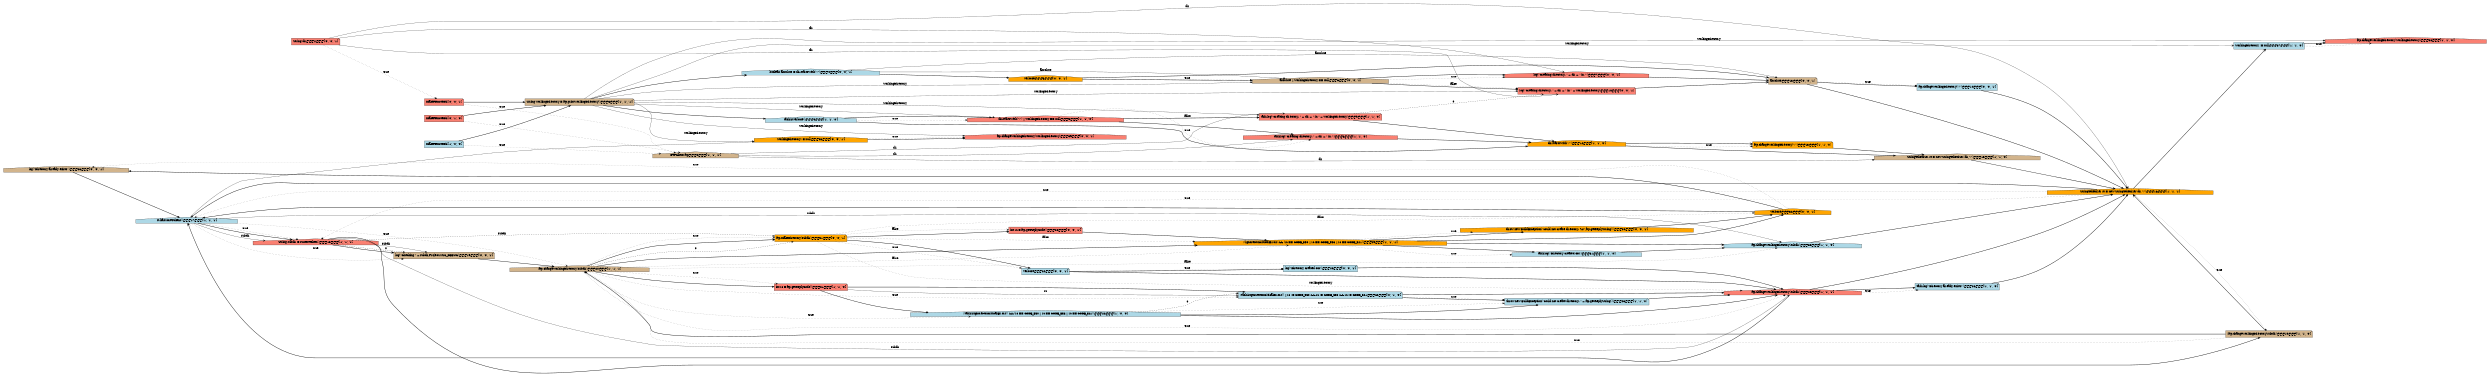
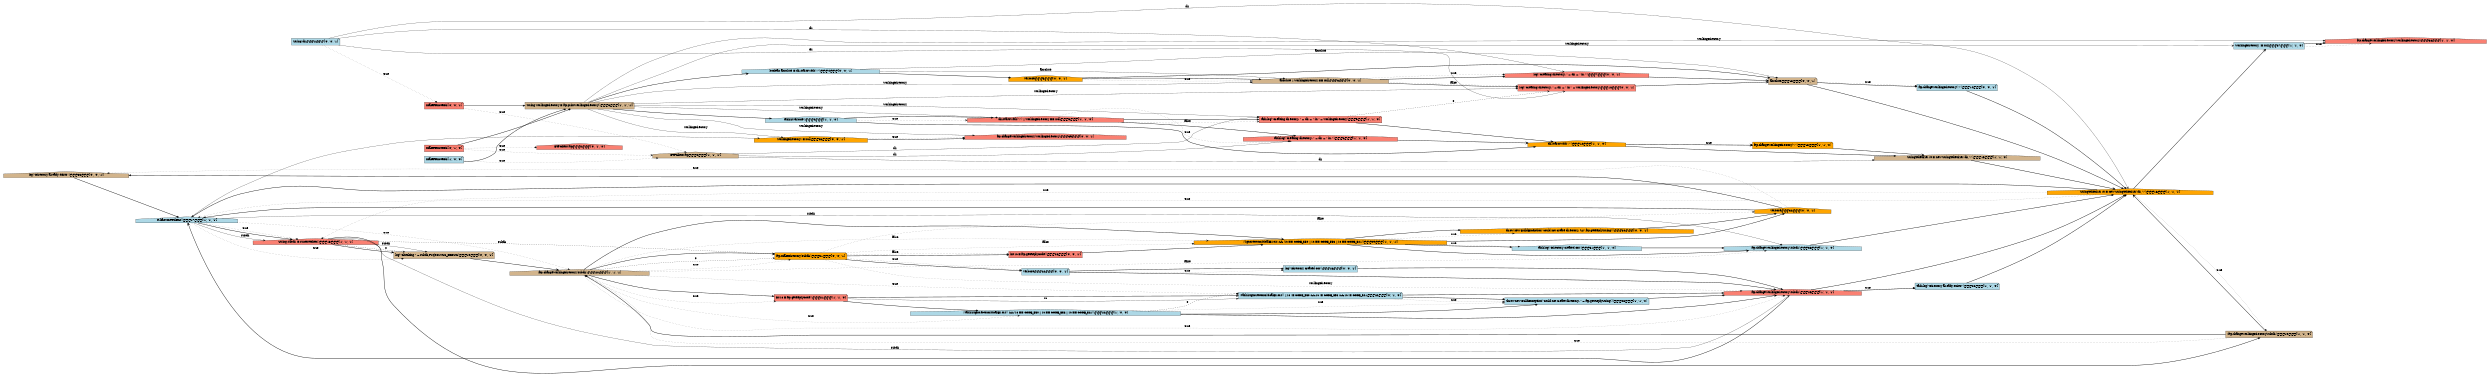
(316, 42) -> (316, 42)
none -> (580, 147)
